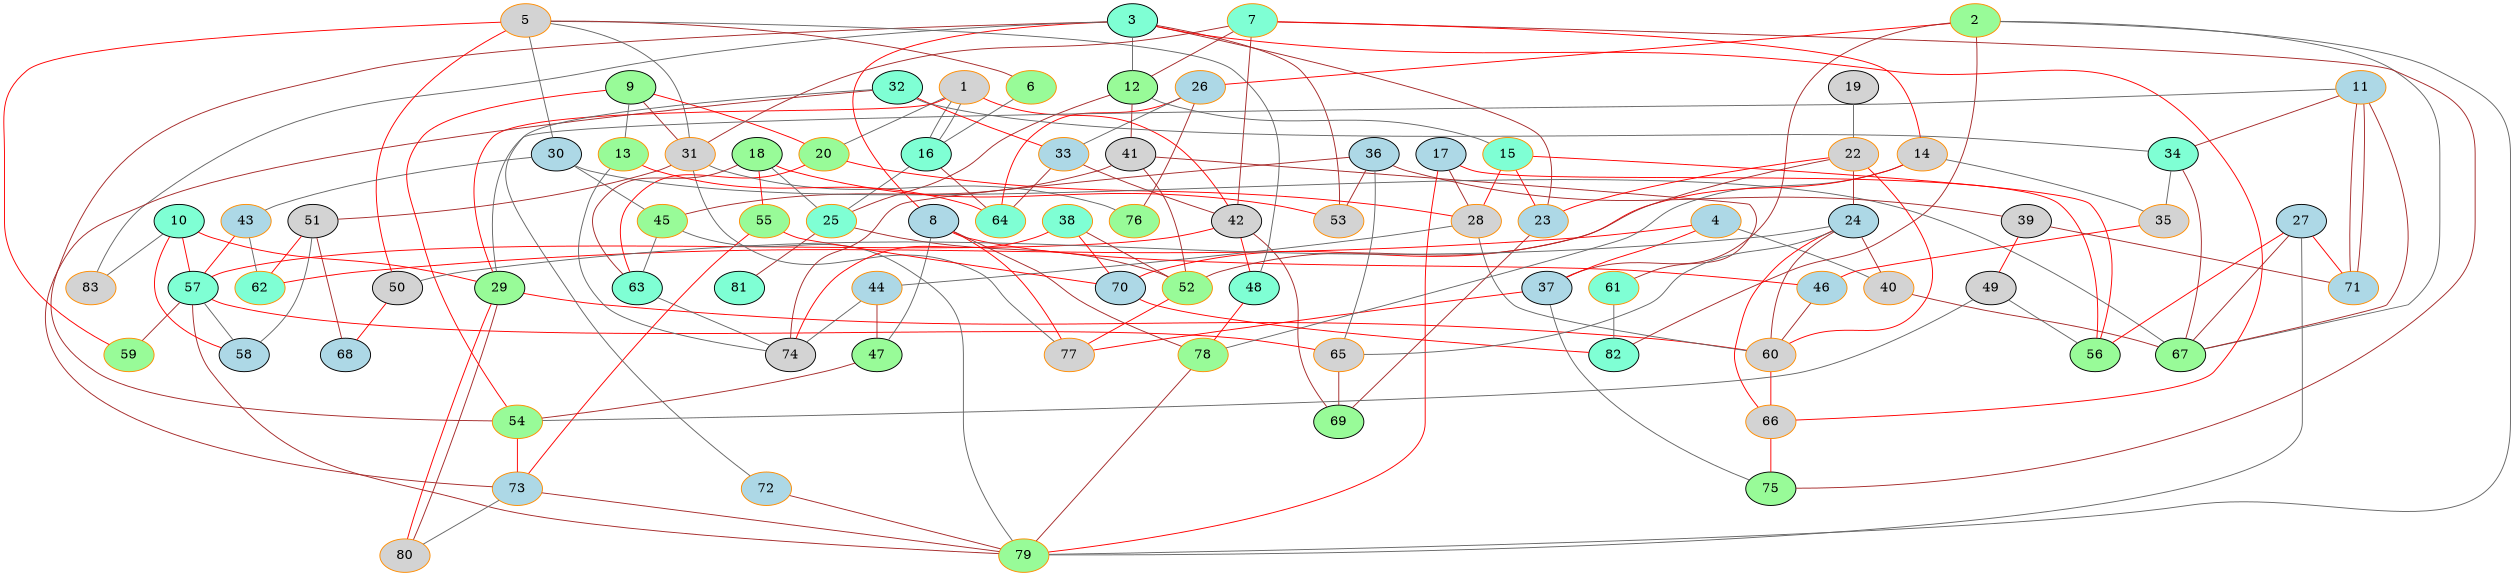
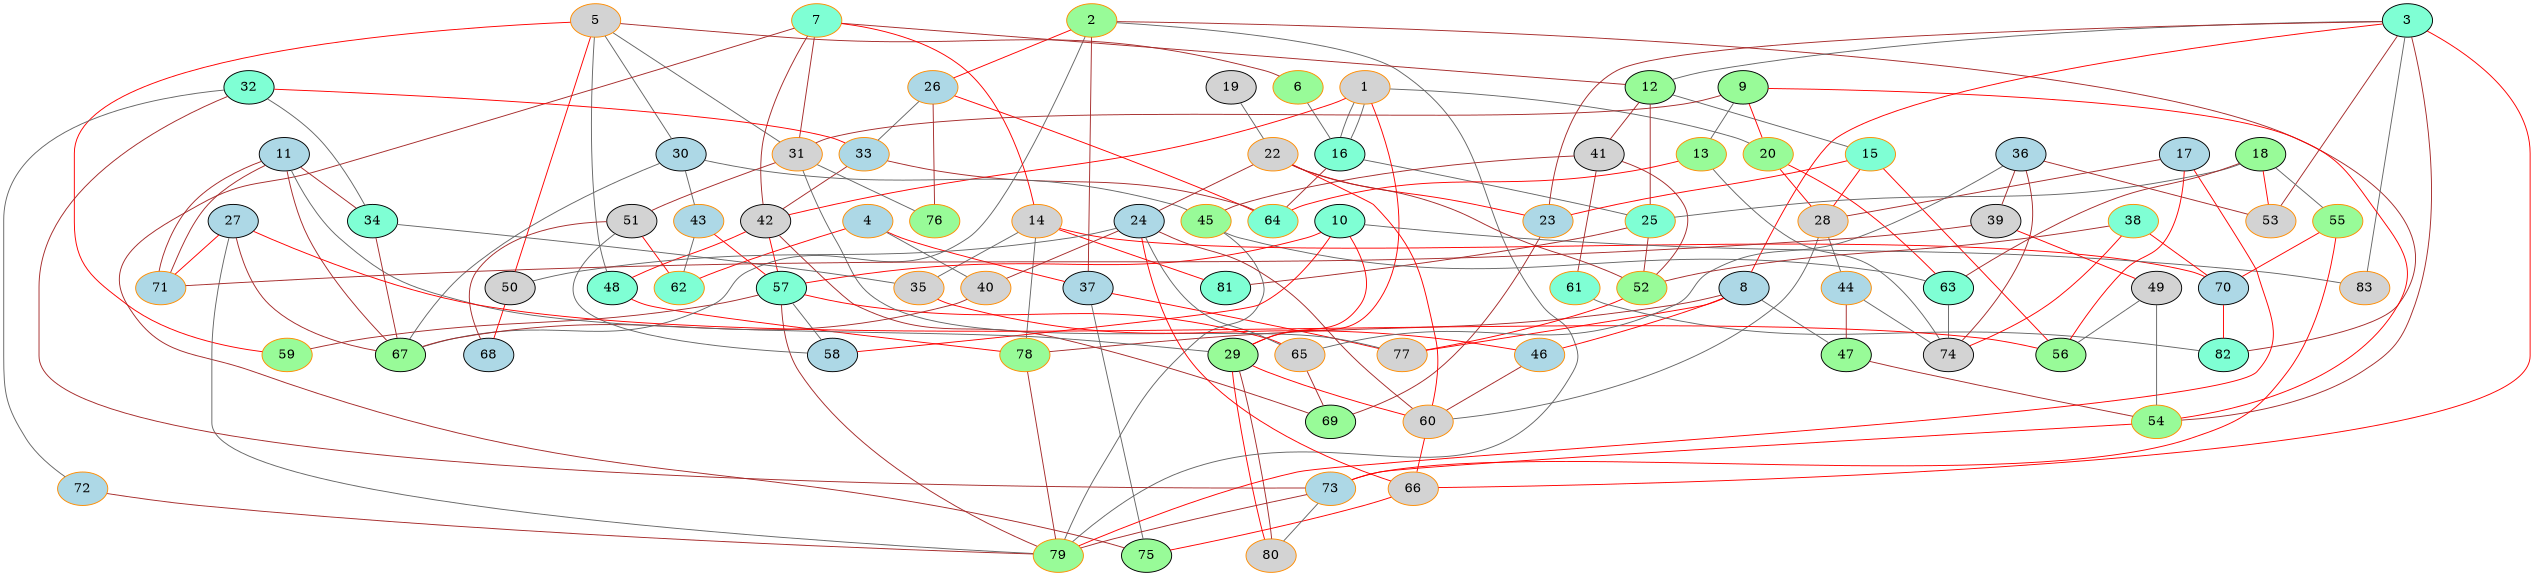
(2361, 87) -> (284, 154)
(761, 188) -> (2301, 189)
none -> (1131, 255)
